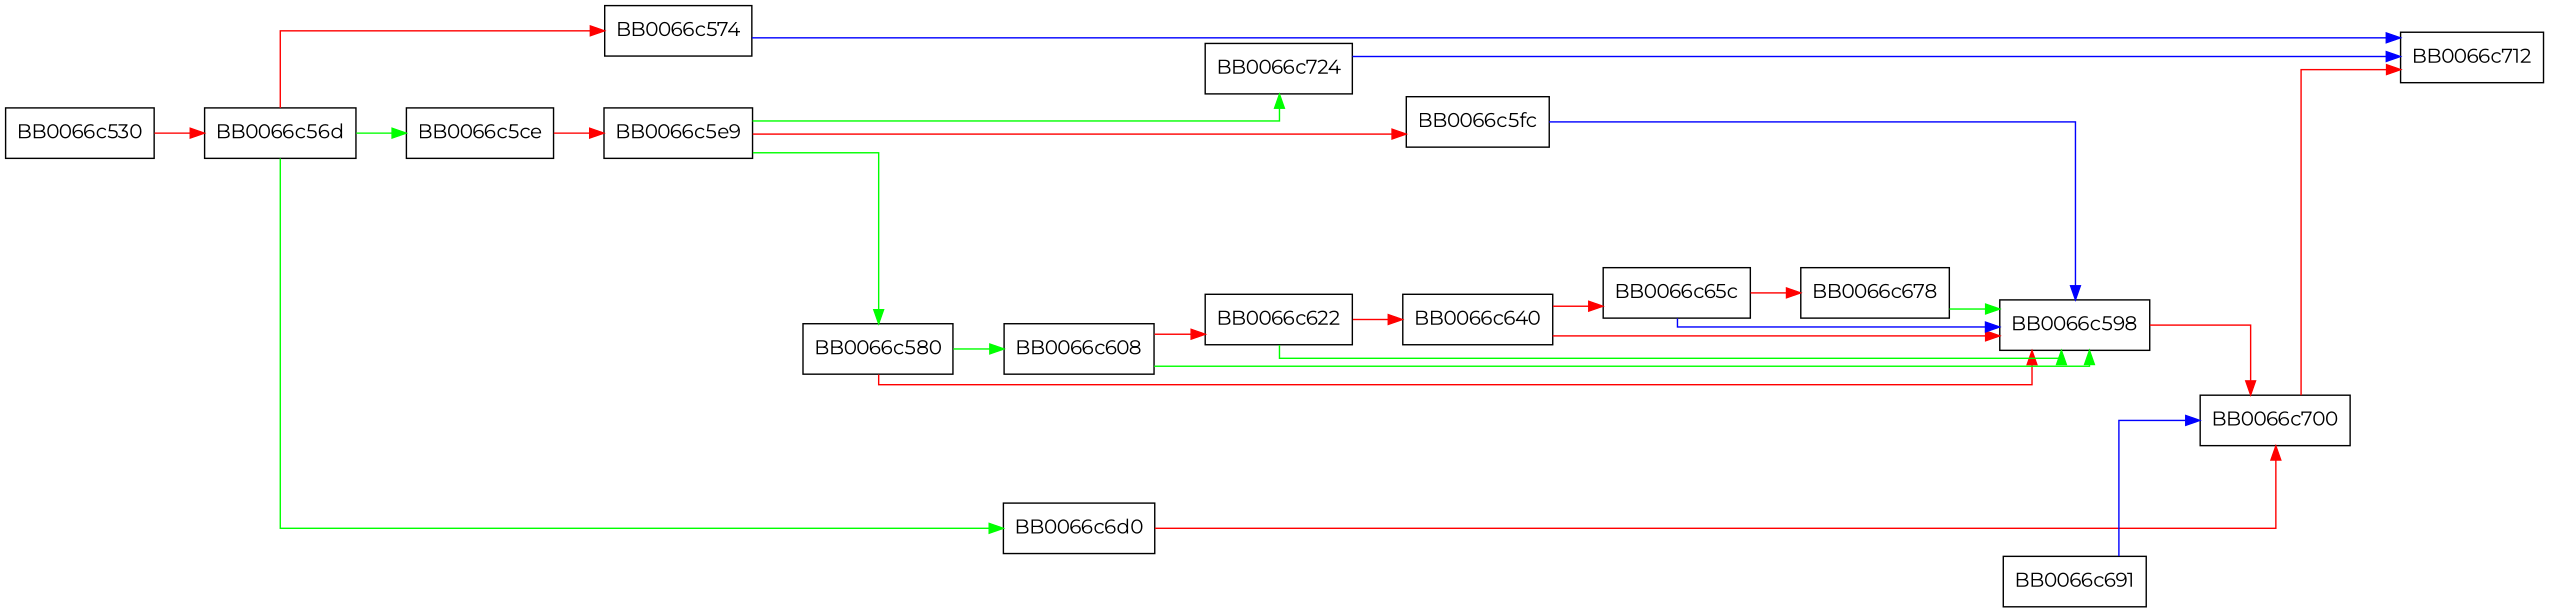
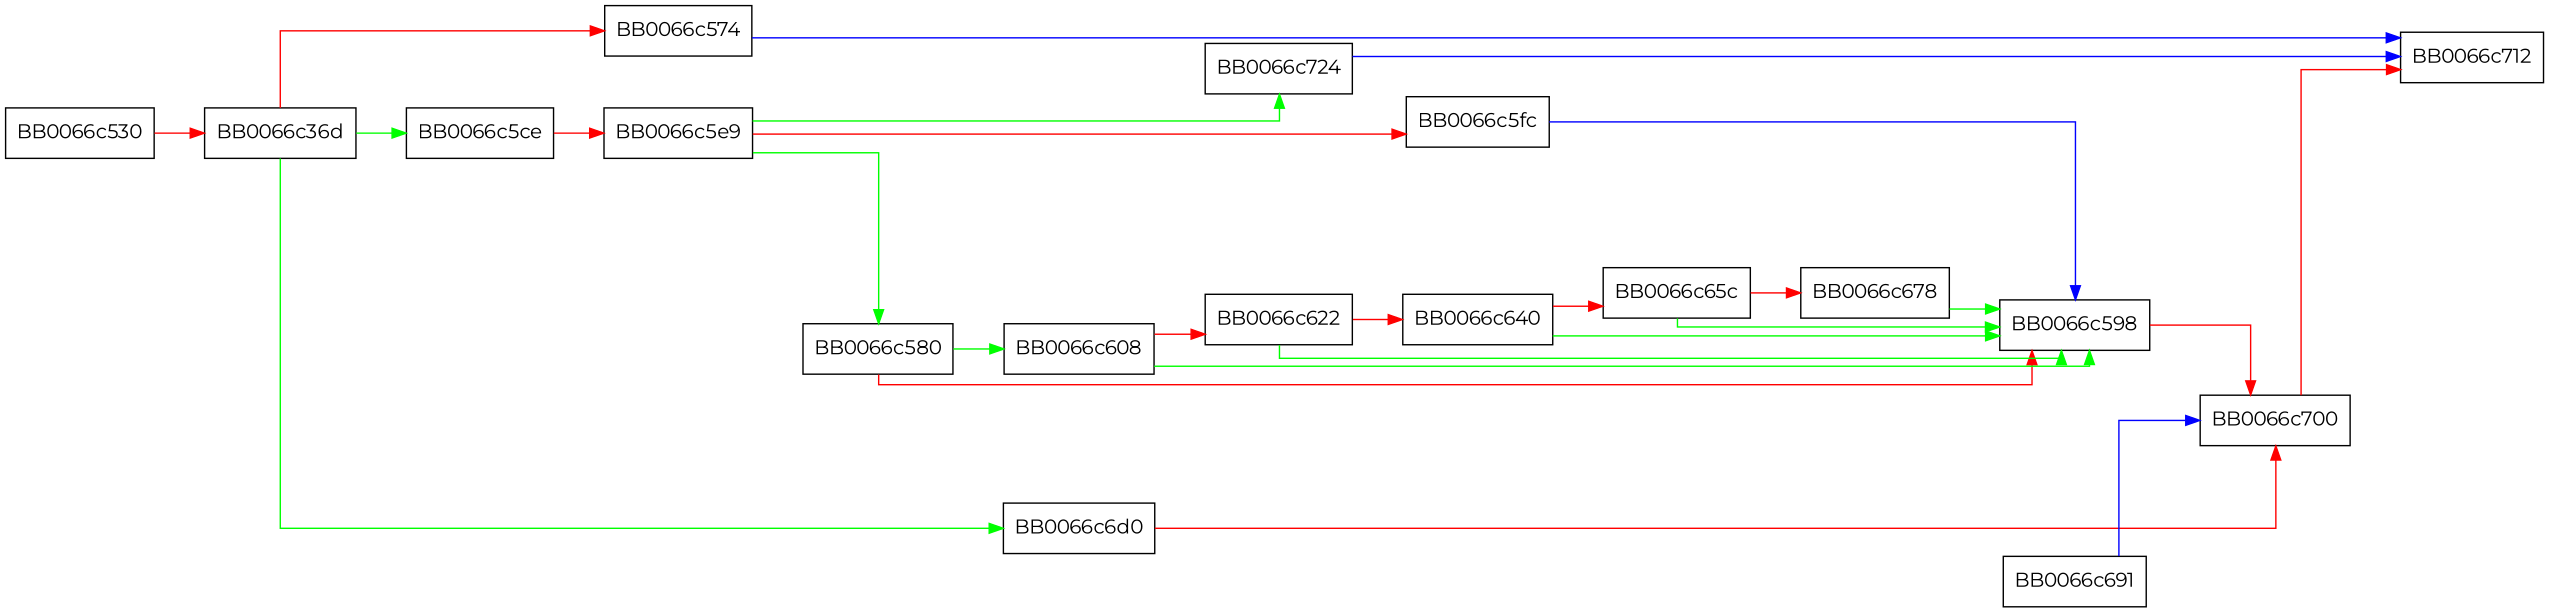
(280, 133) -> (280, 133)
(1827, 327) -> (1827, 327)
(1769, 336) -> (1769, 336)
